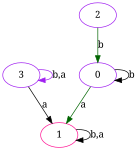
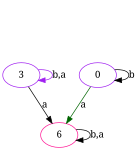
(98, 15) -> none
(59, 135) -> (59, 135)
